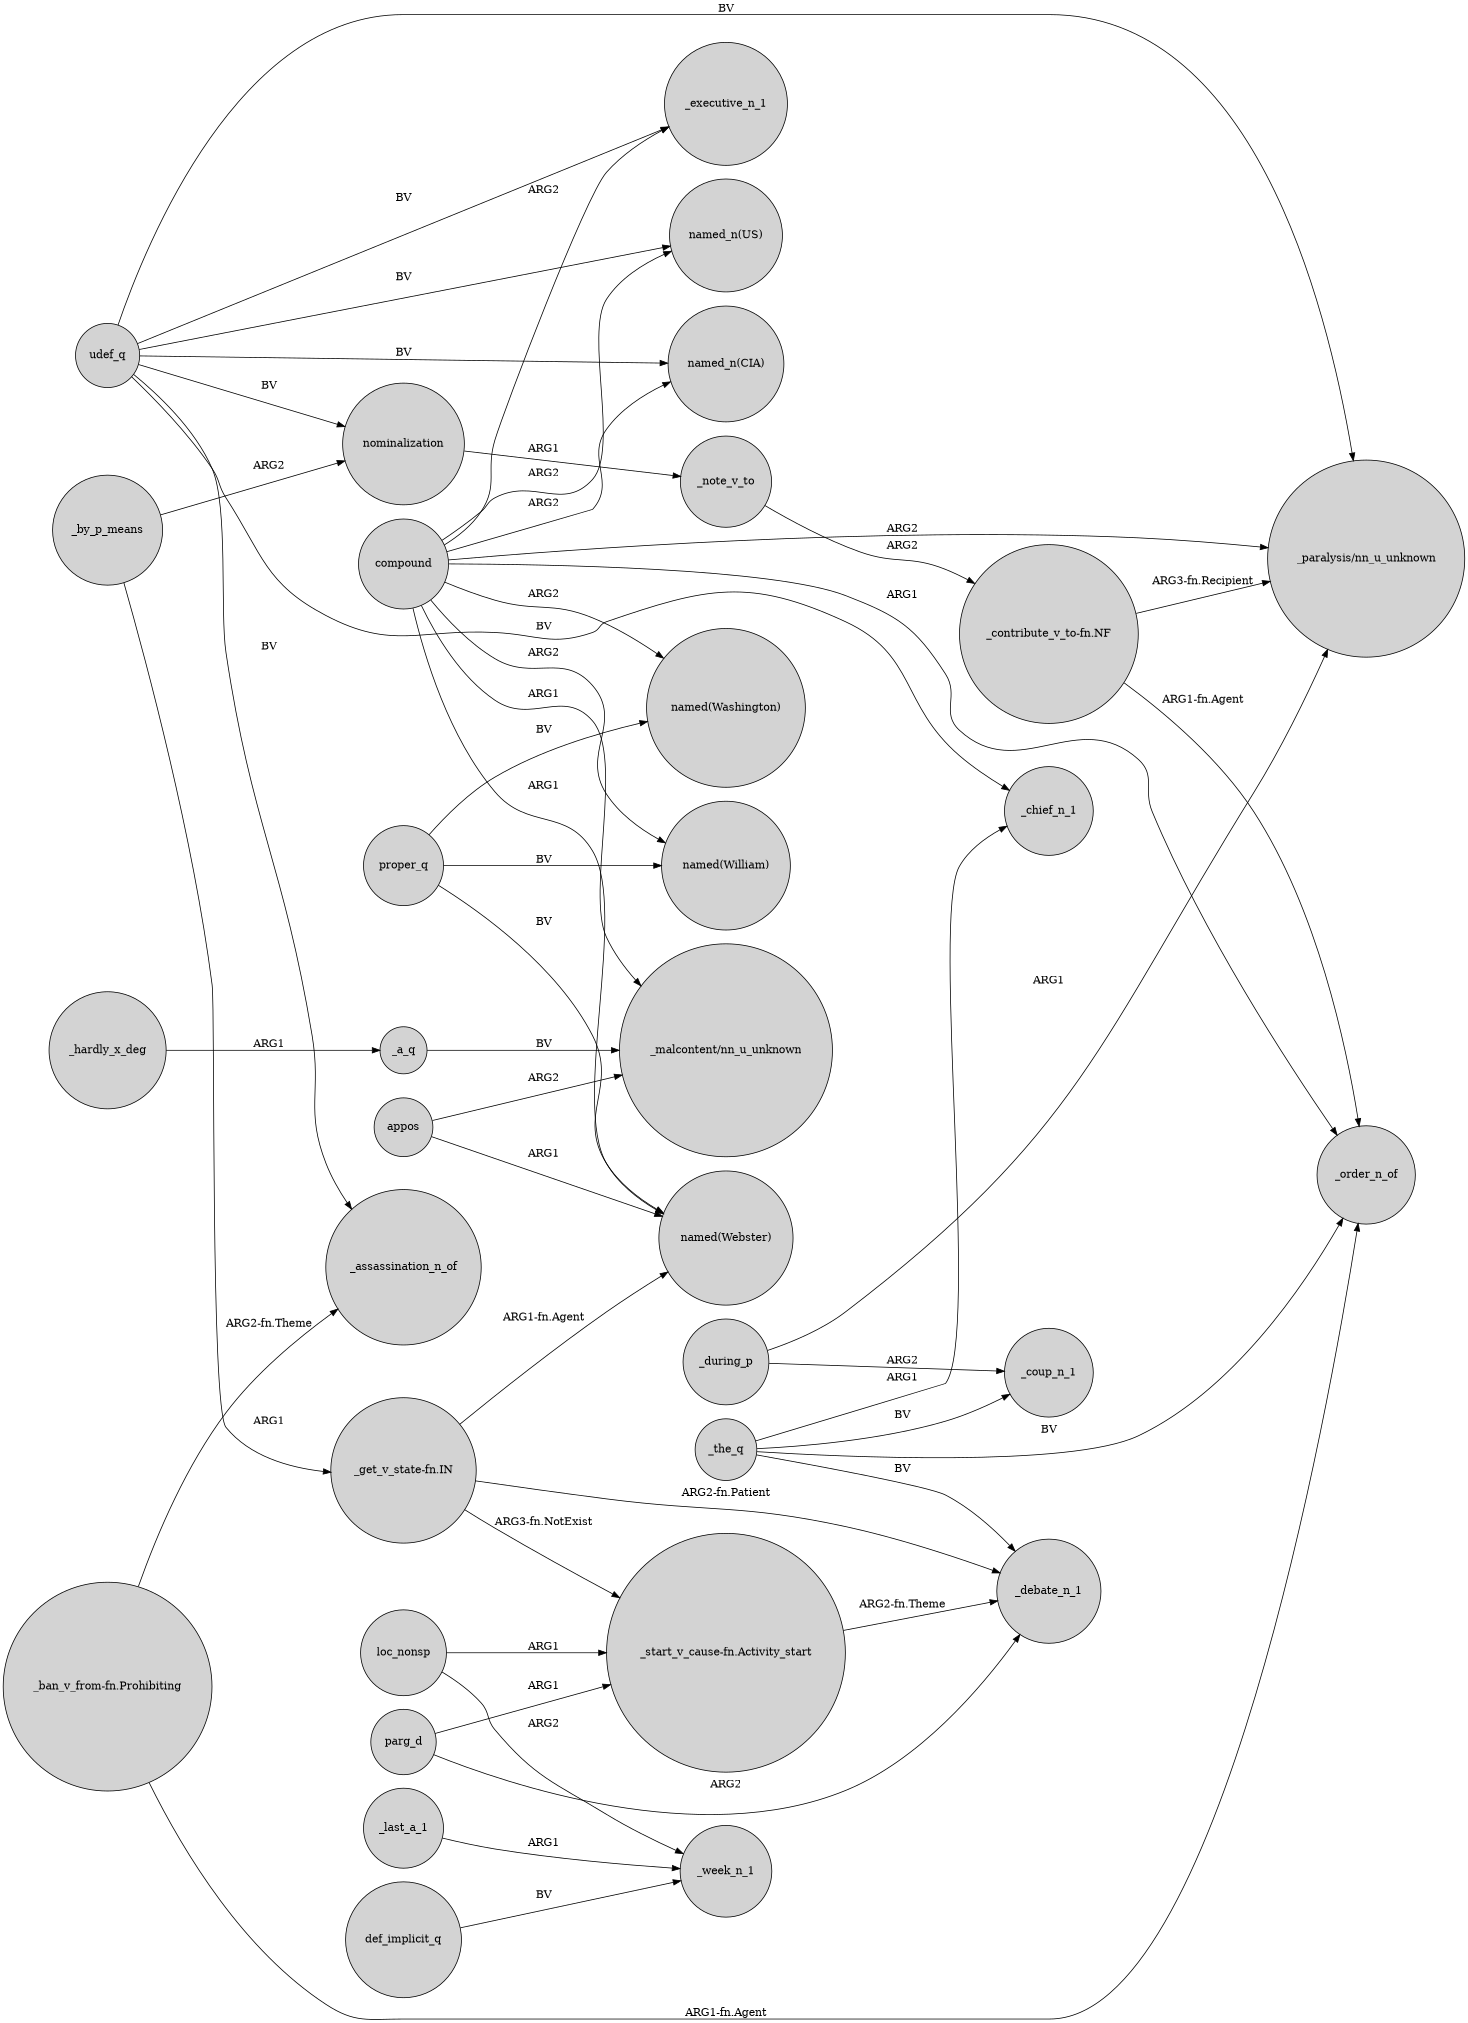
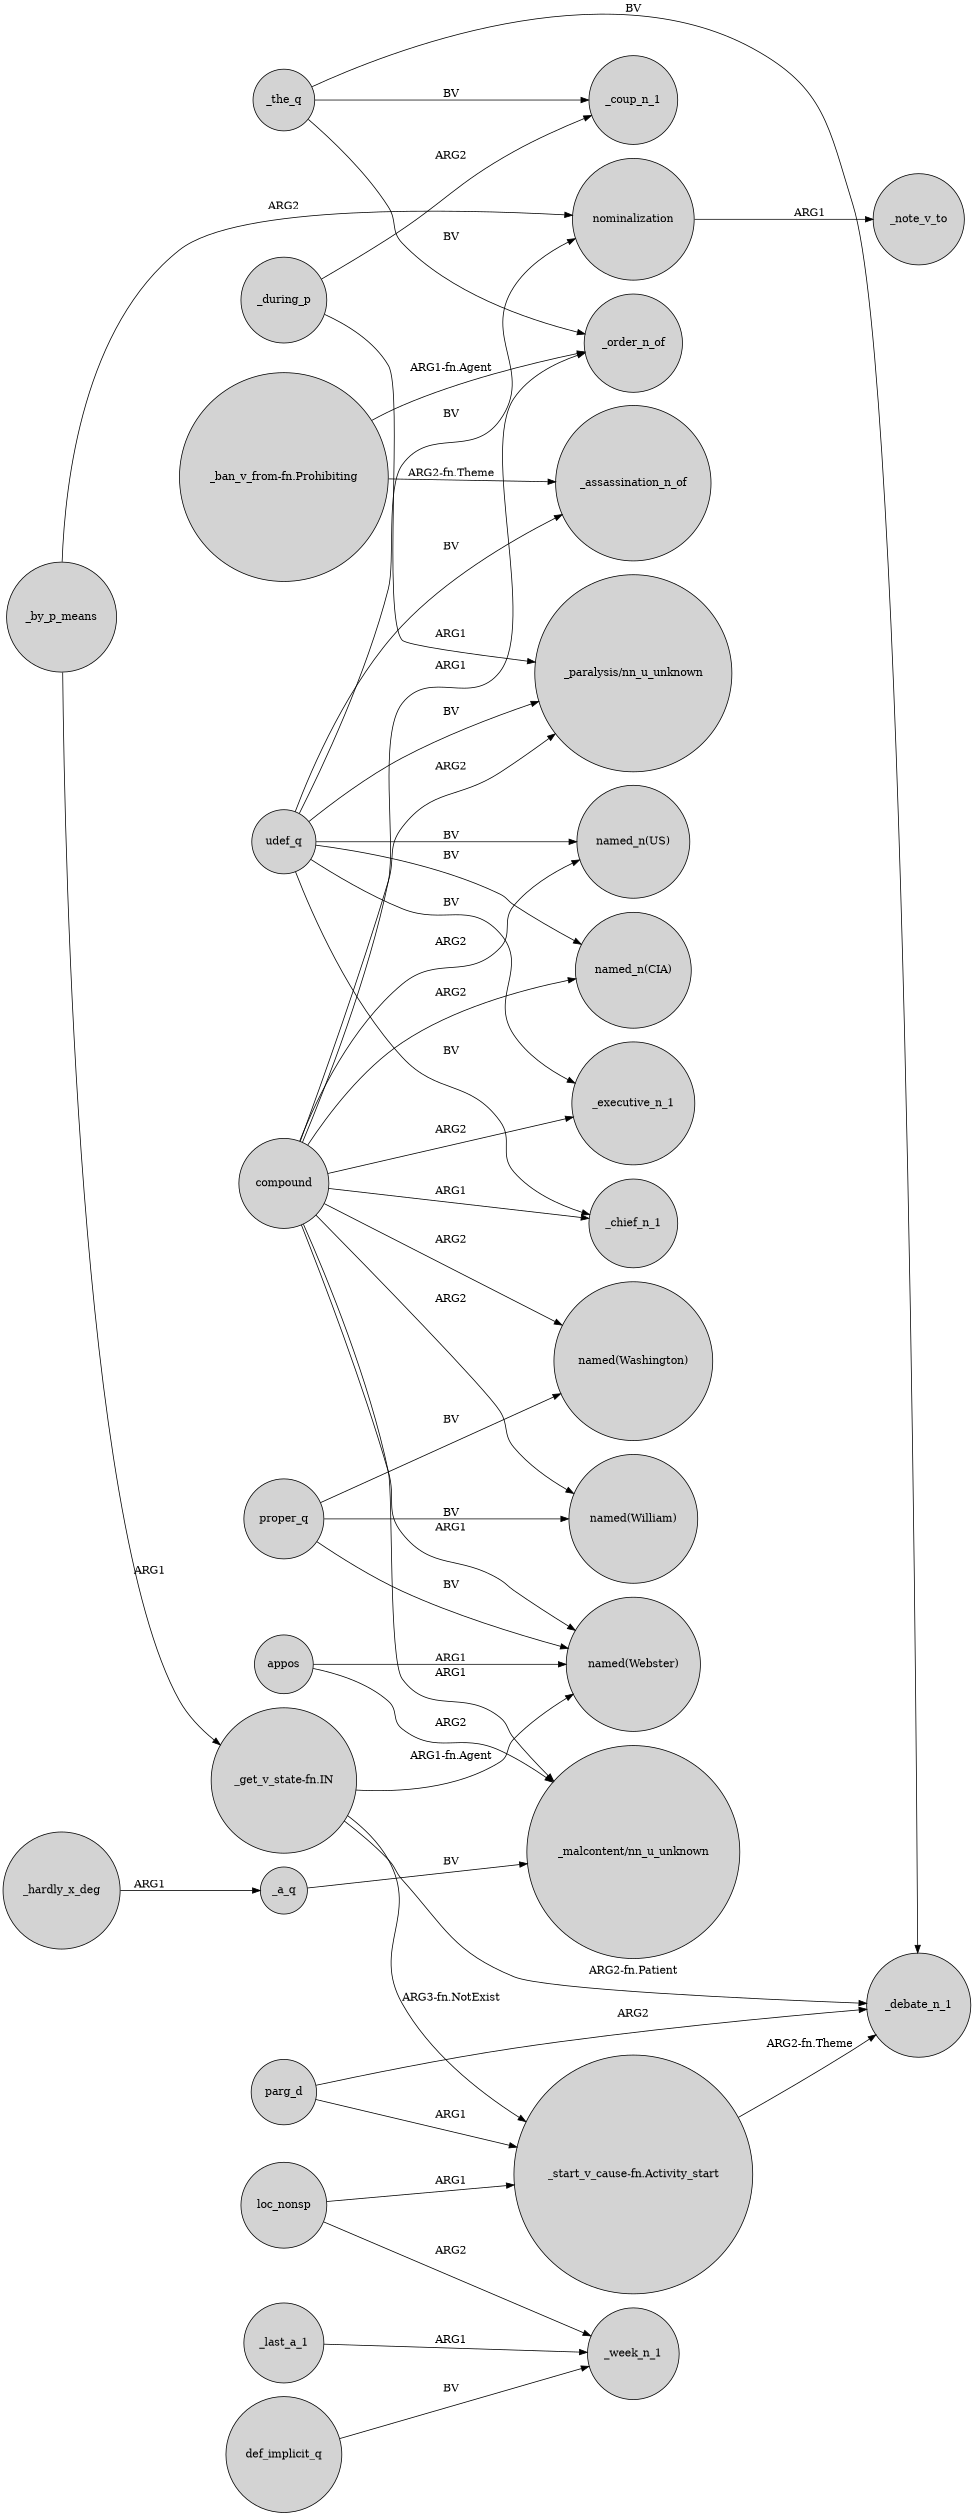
(1049, 634) -> none
(957, 1197) -> (455, 1203)
